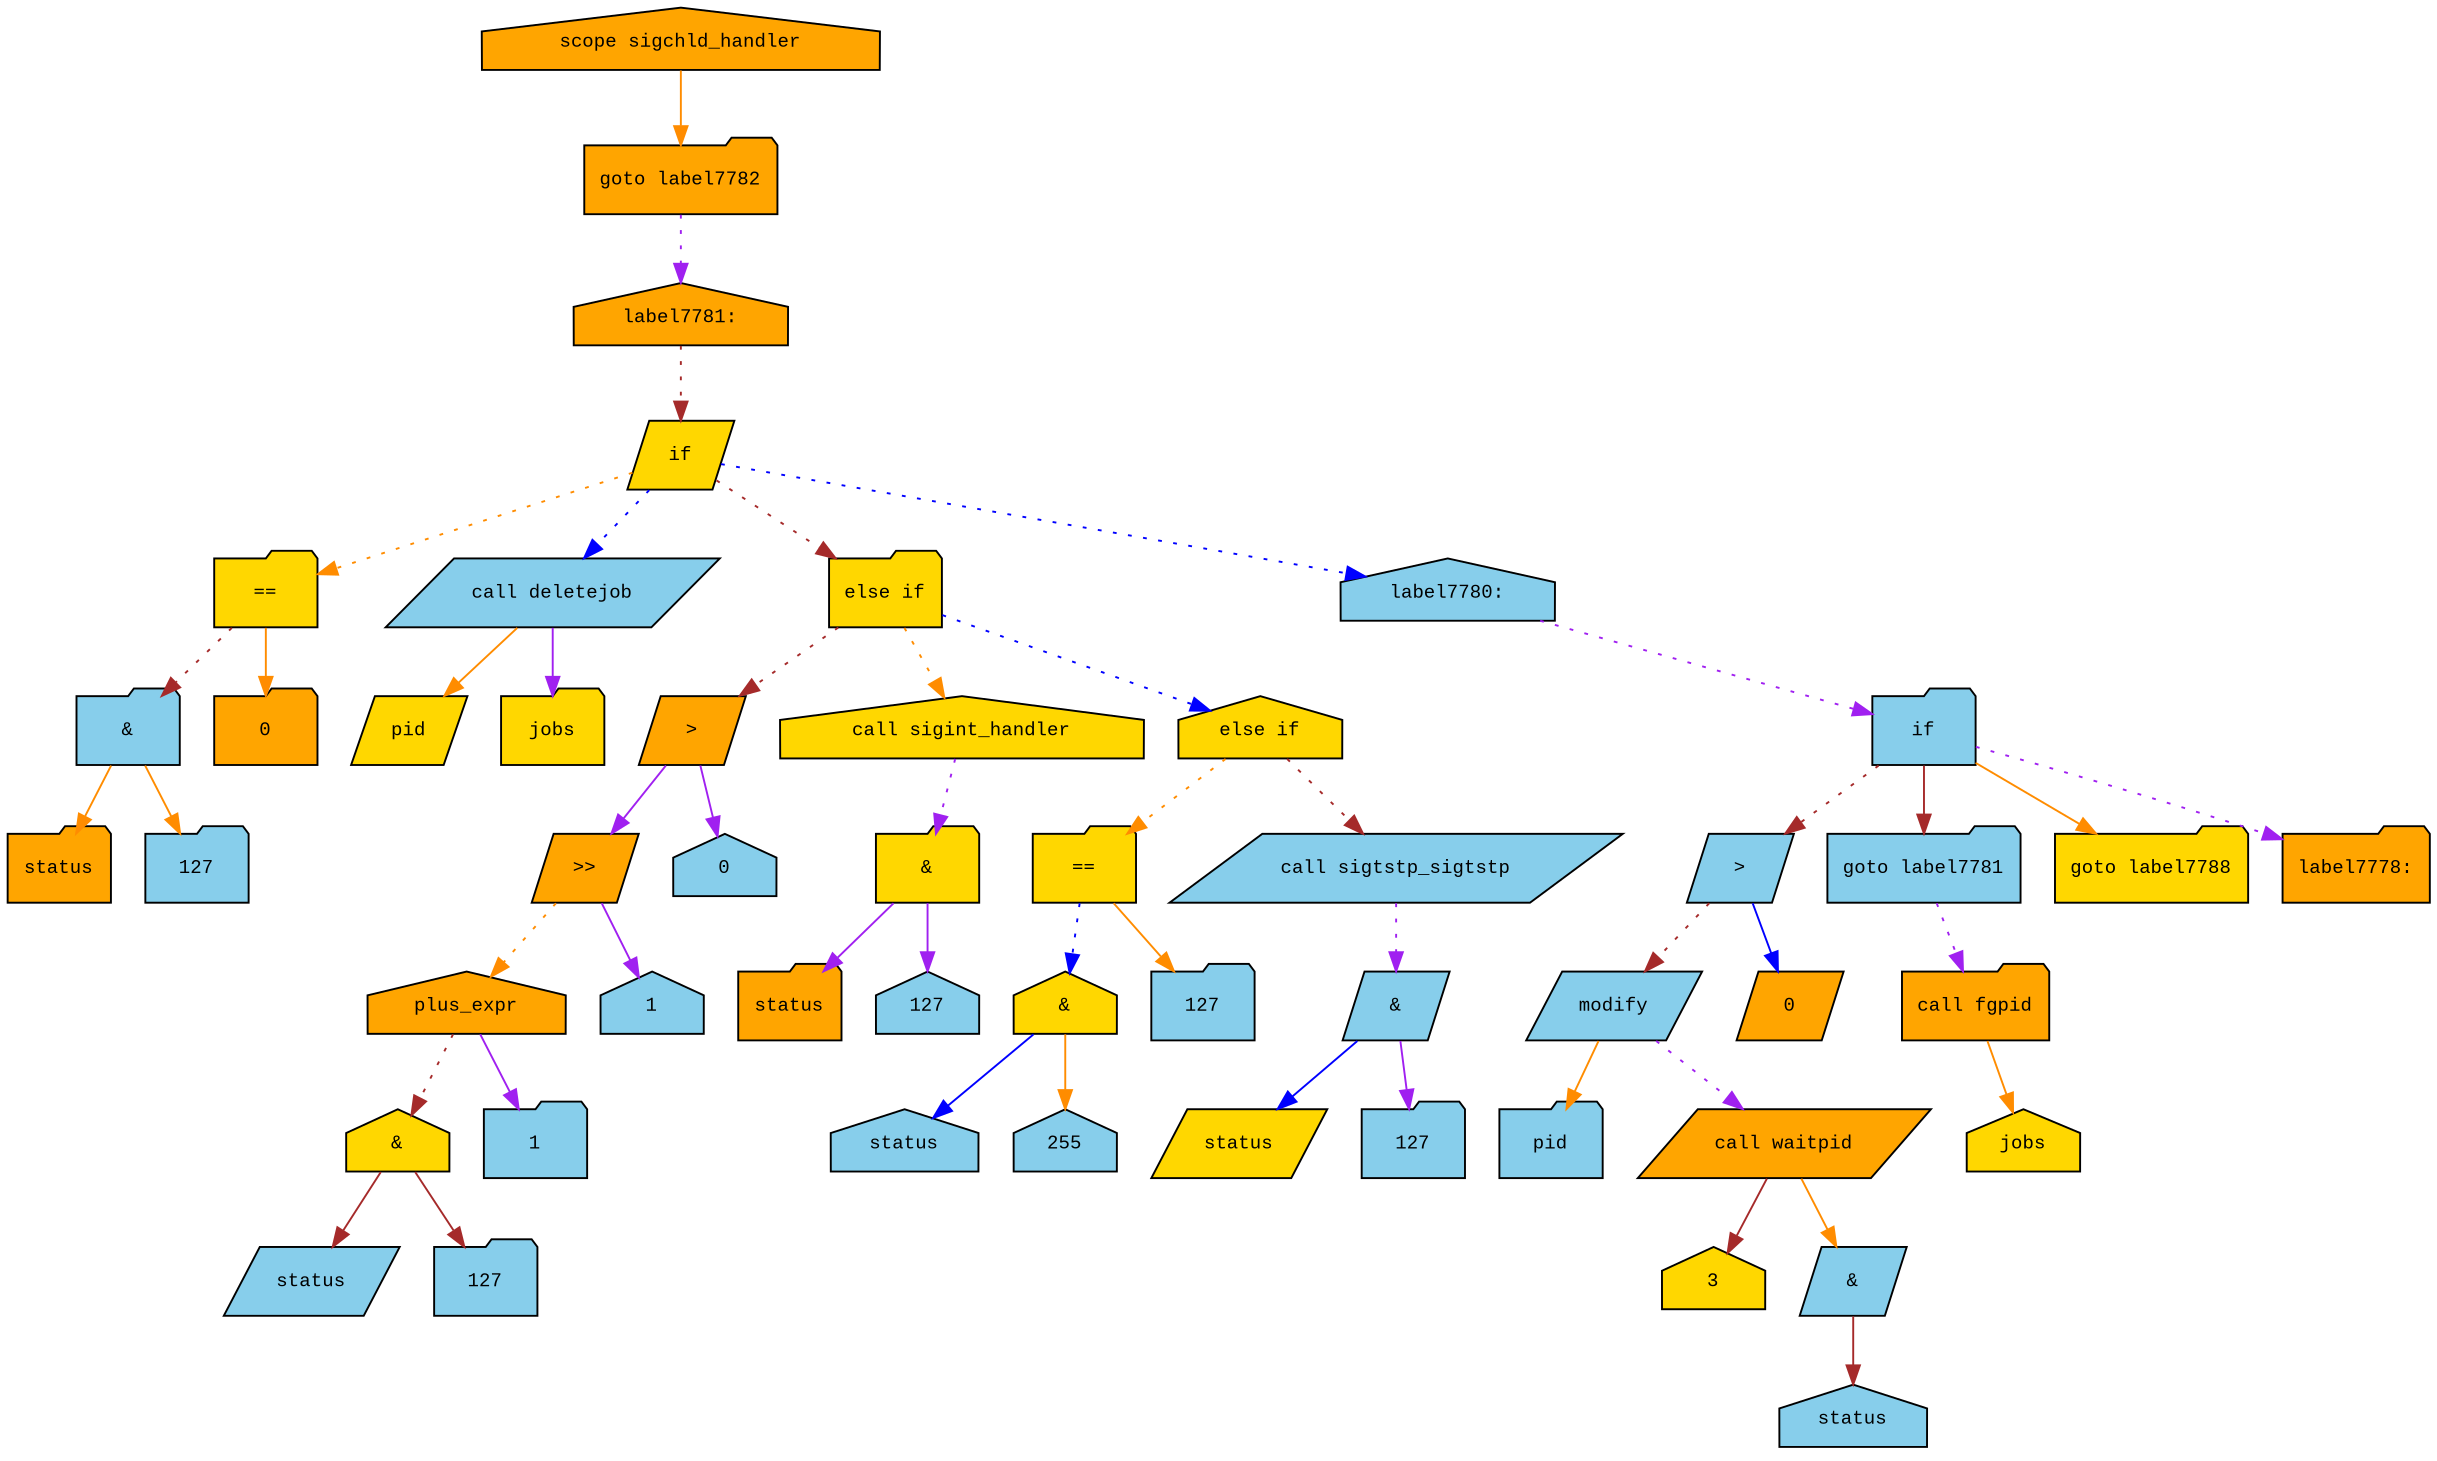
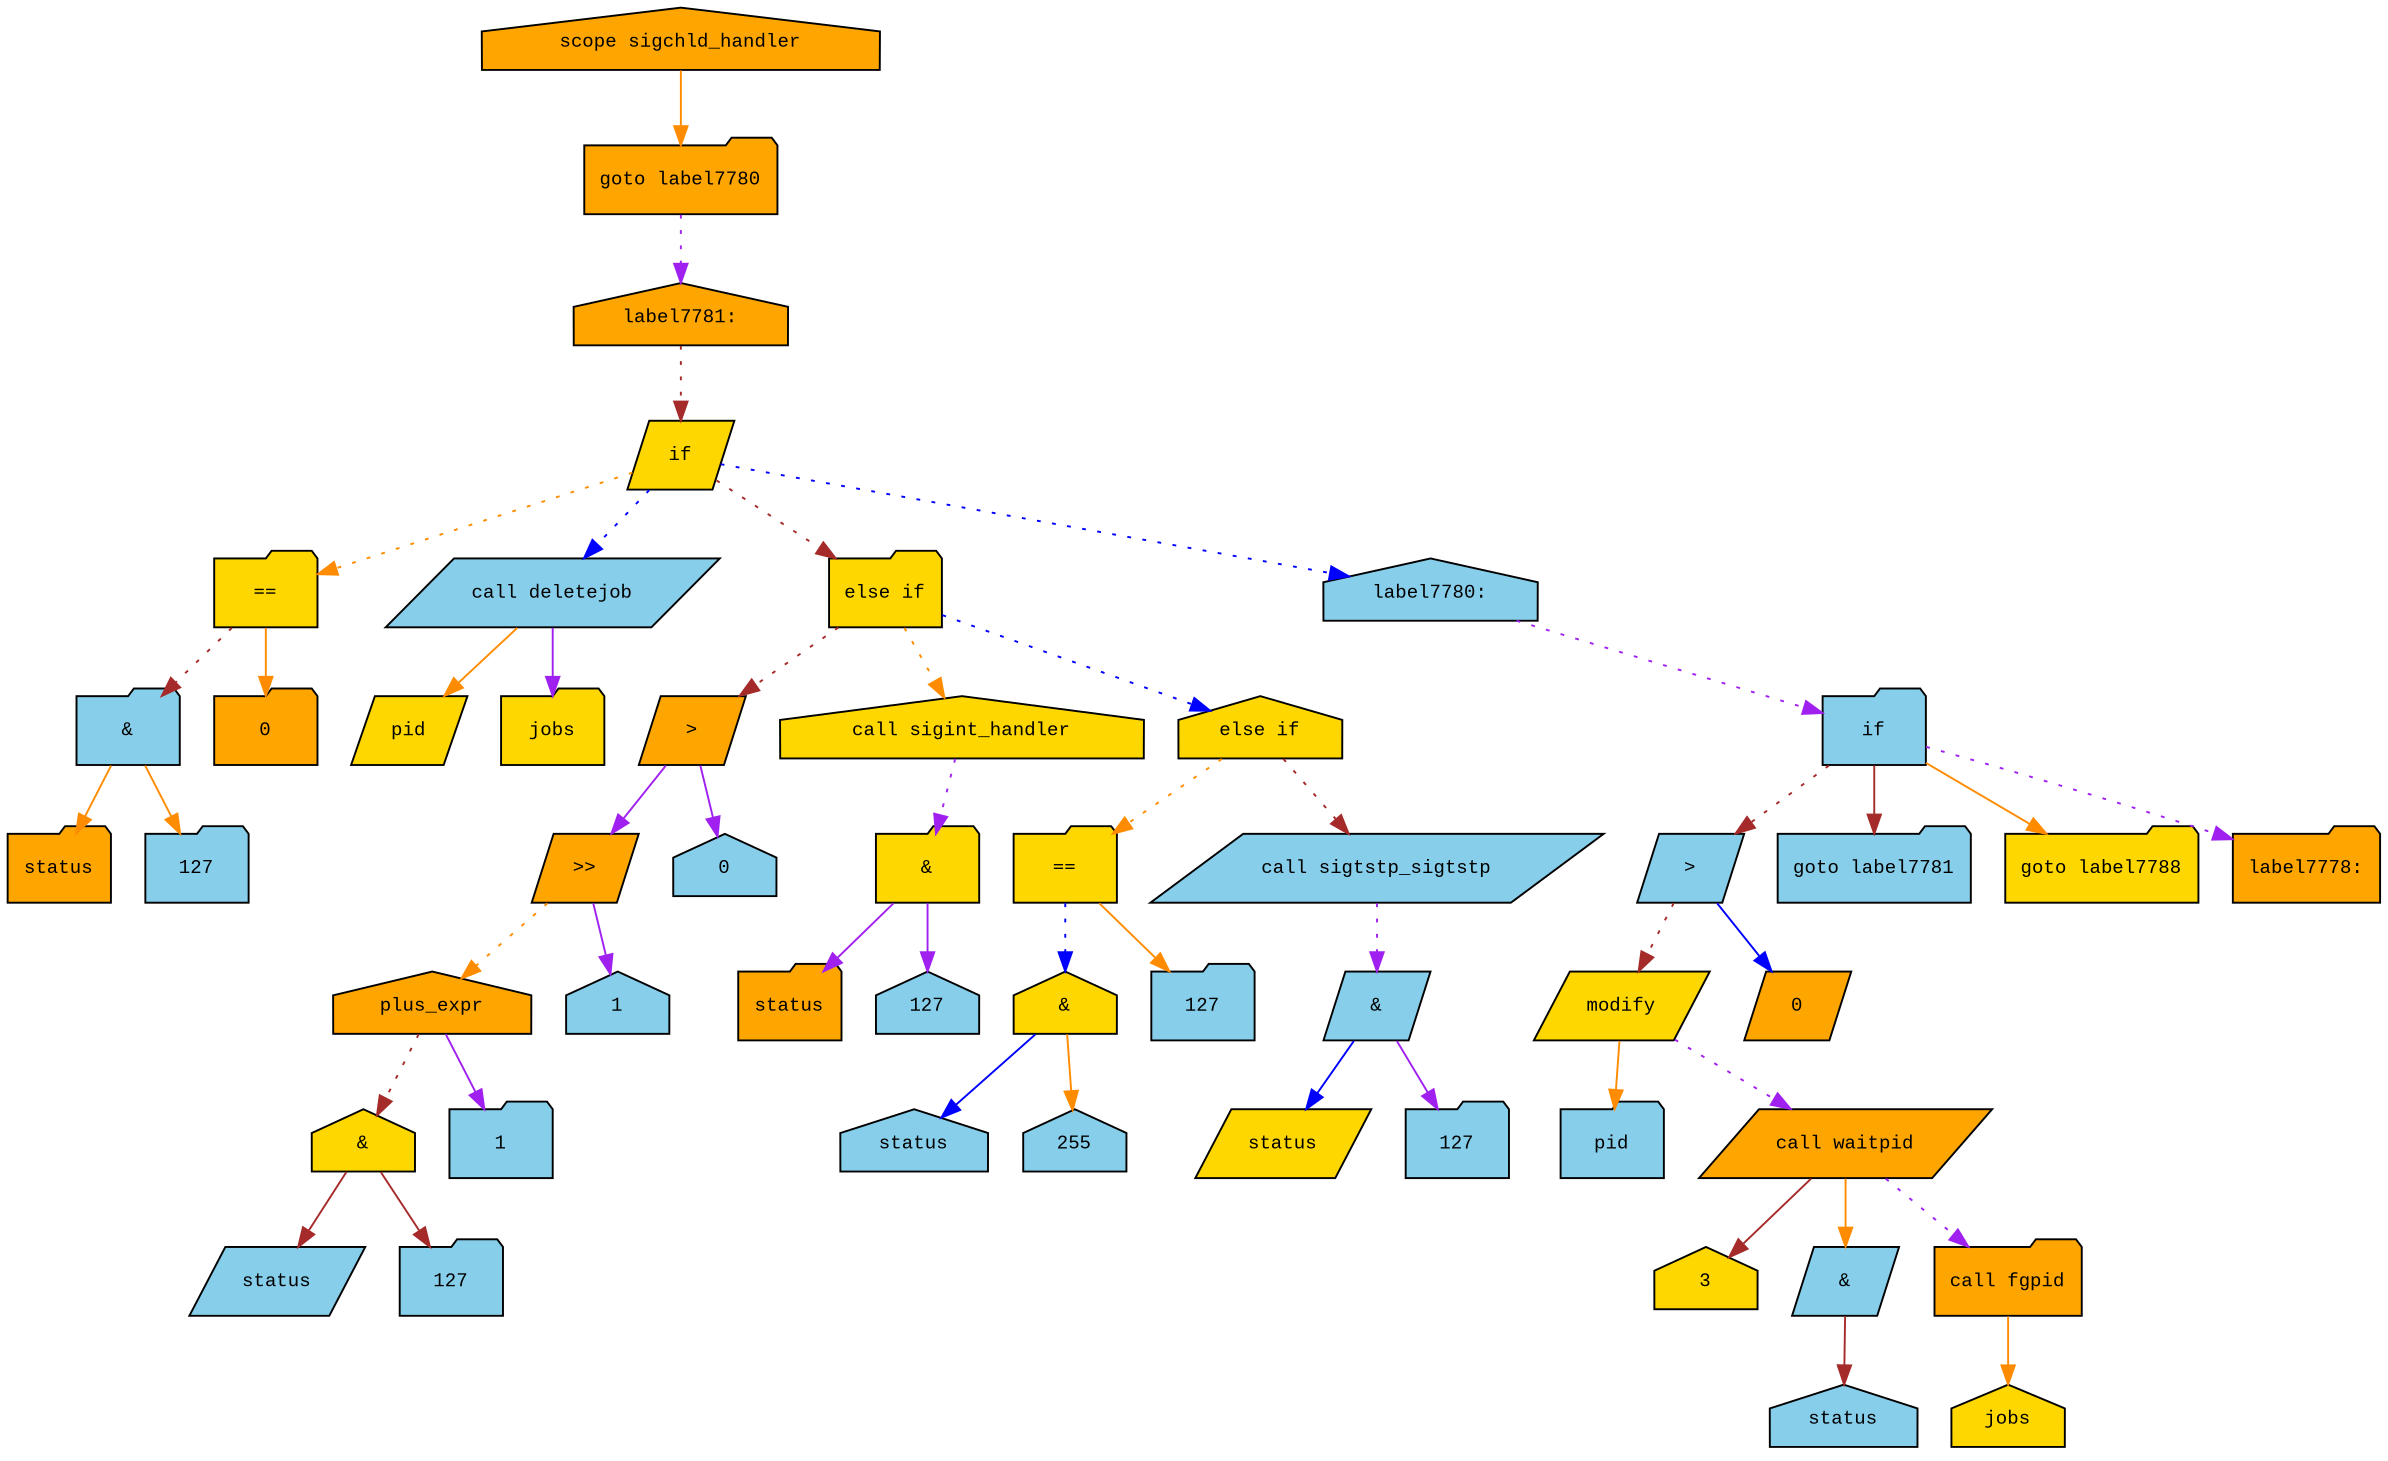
(681, 180) -> (681, 180)
(1946, 928) -> (1920, 1207)
(1614, 1006) -> (1622, 1006)
